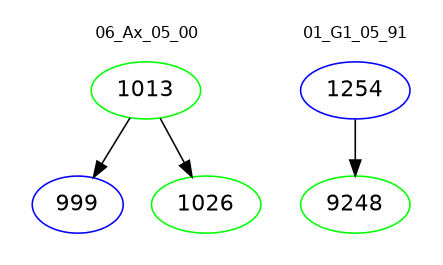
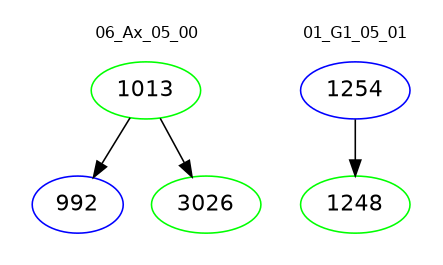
(355, 34) -> (355, 34)
(78, 205) -> (78, 205)
(206, 205) -> (206, 205)
(355, 205) -> (355, 205)
